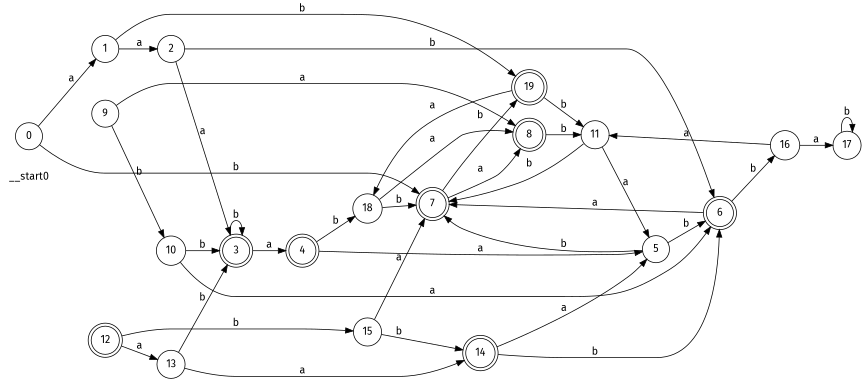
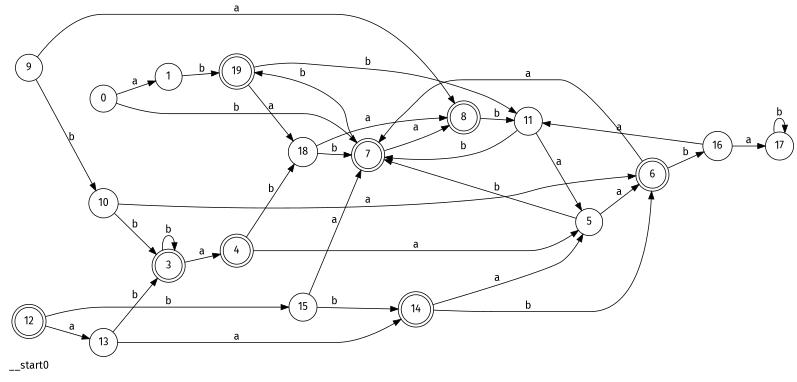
(171, 49) -> none
(686, 224) -> (619, 192)
